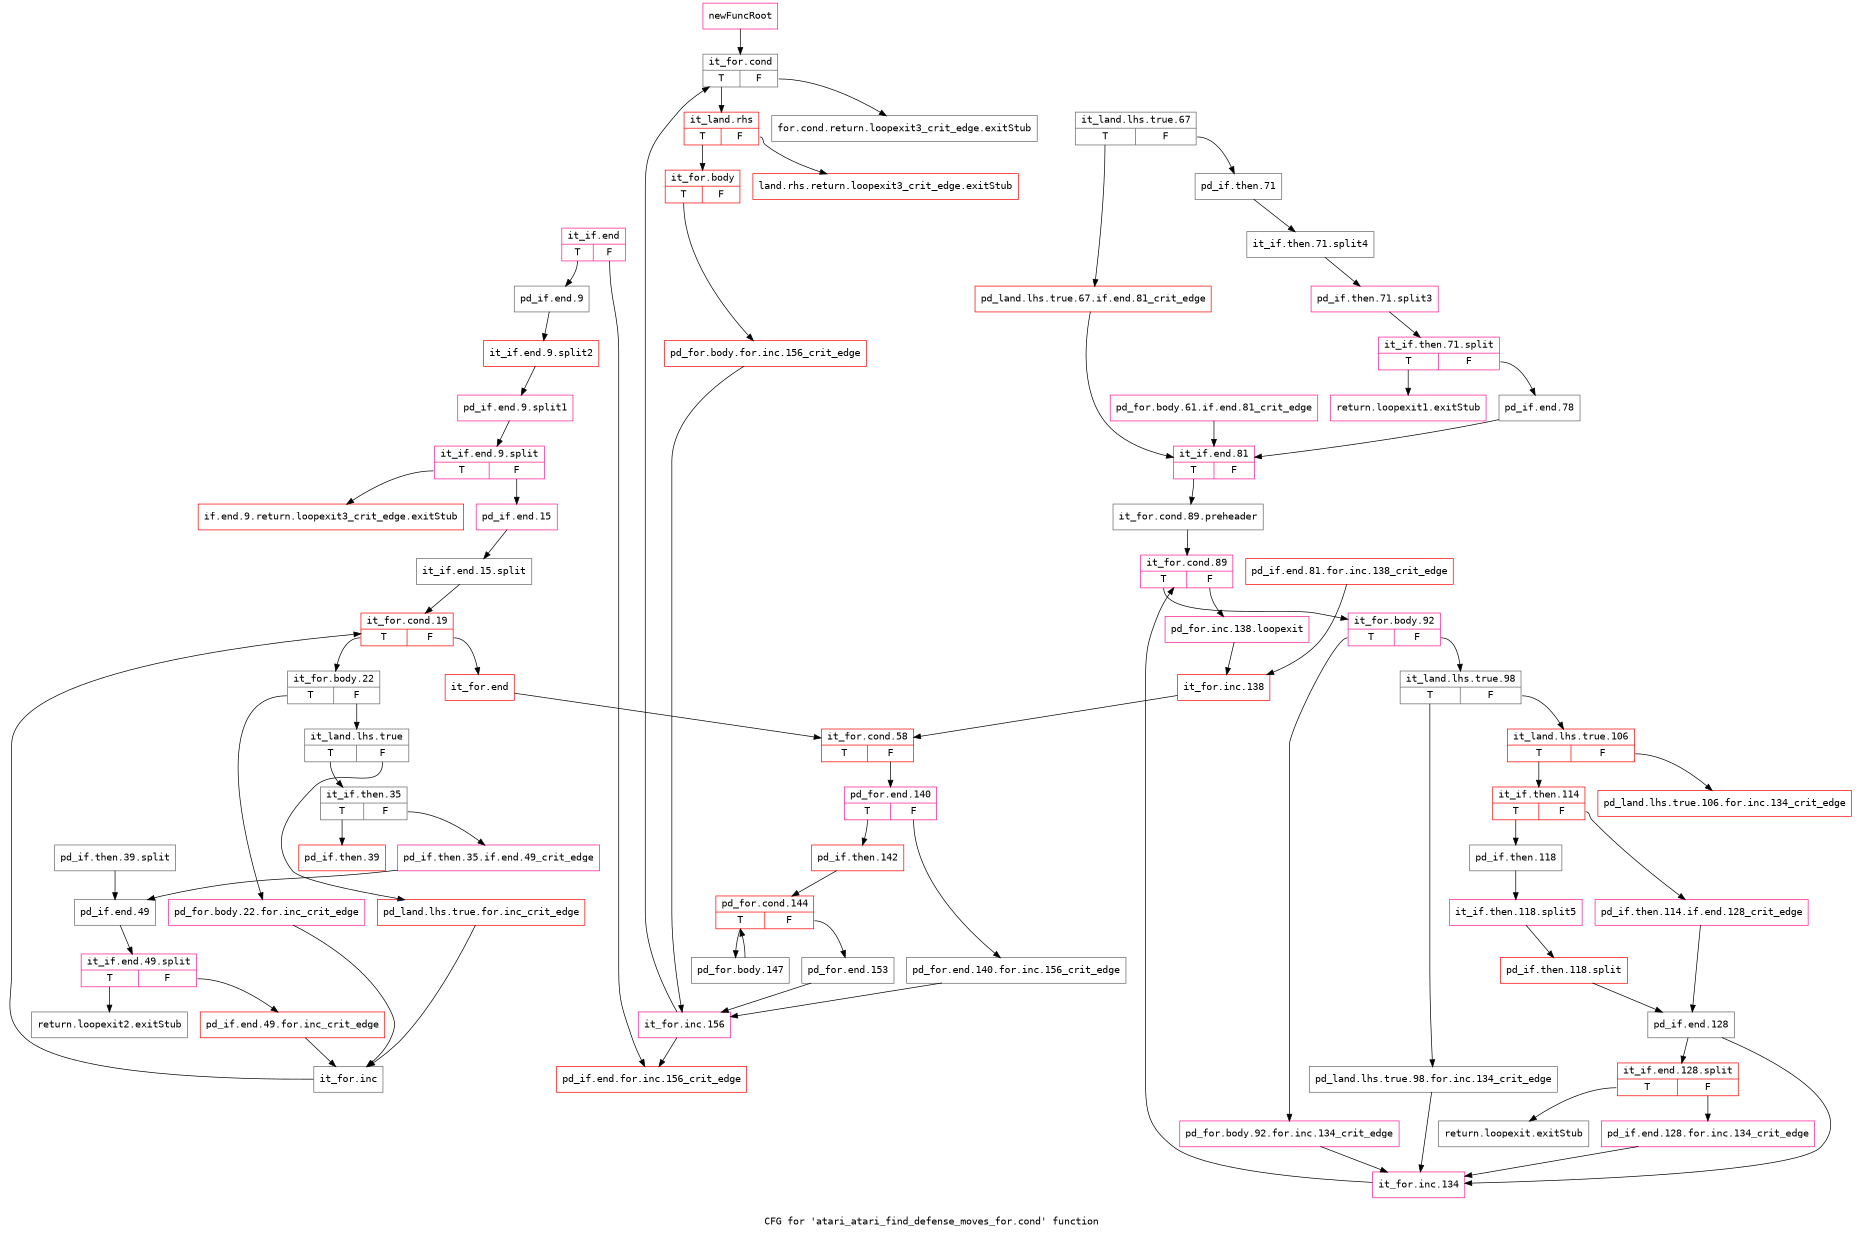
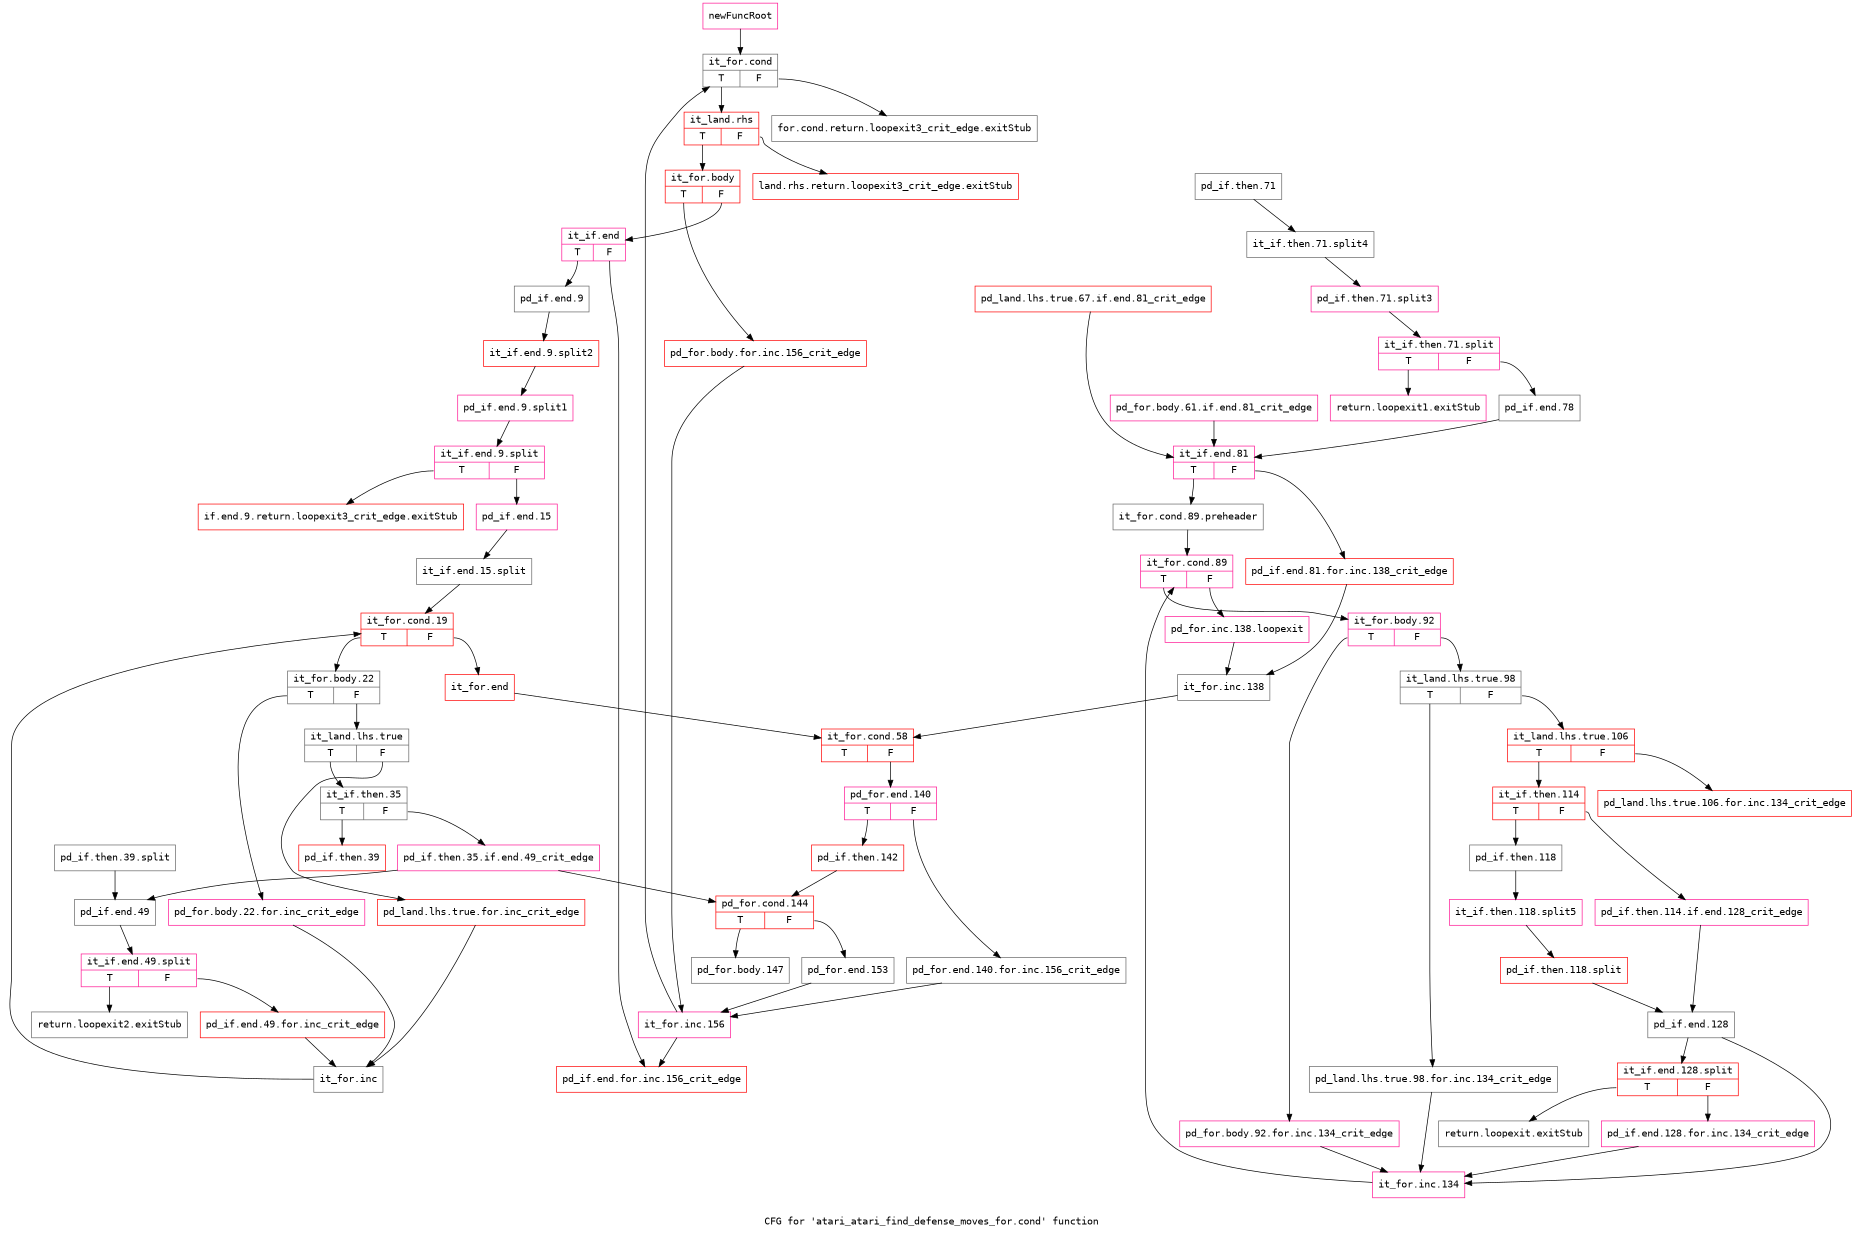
(1136, 129) -> none
none -> (681, 229)
none -> (1309, 499)
(1224, 687) -> (1224, 687)
(744, 947) -> (634, 886)
